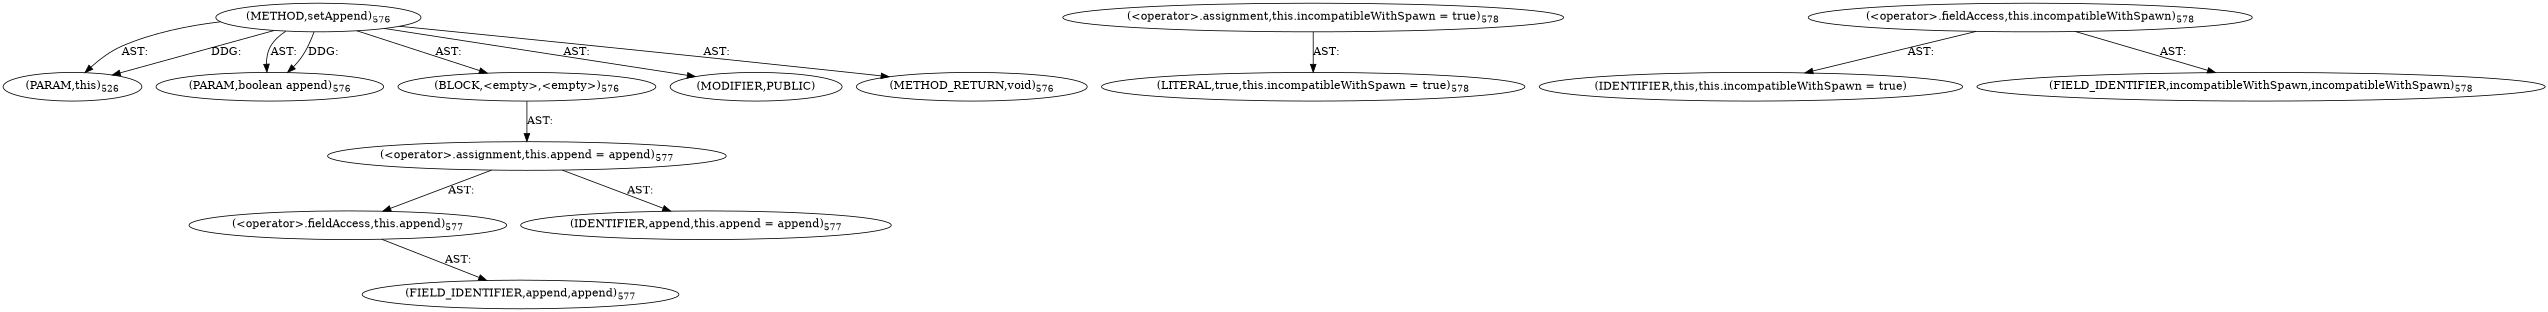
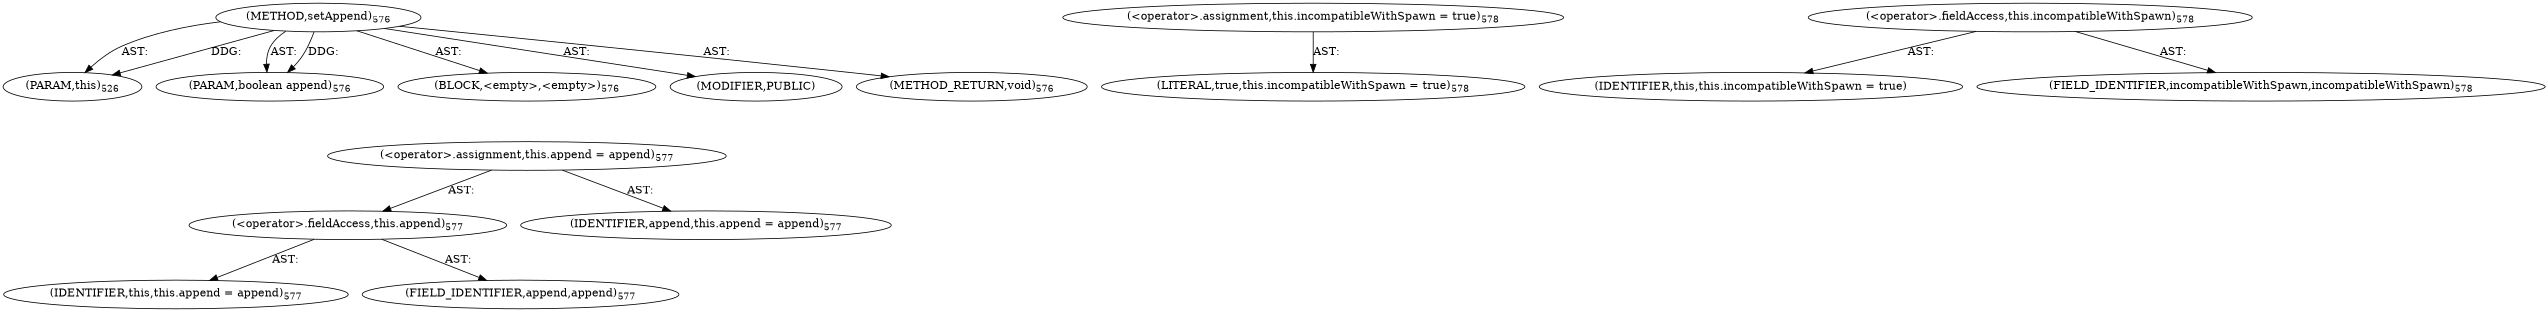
(527, 117) -> none
none -> (176, 294)
